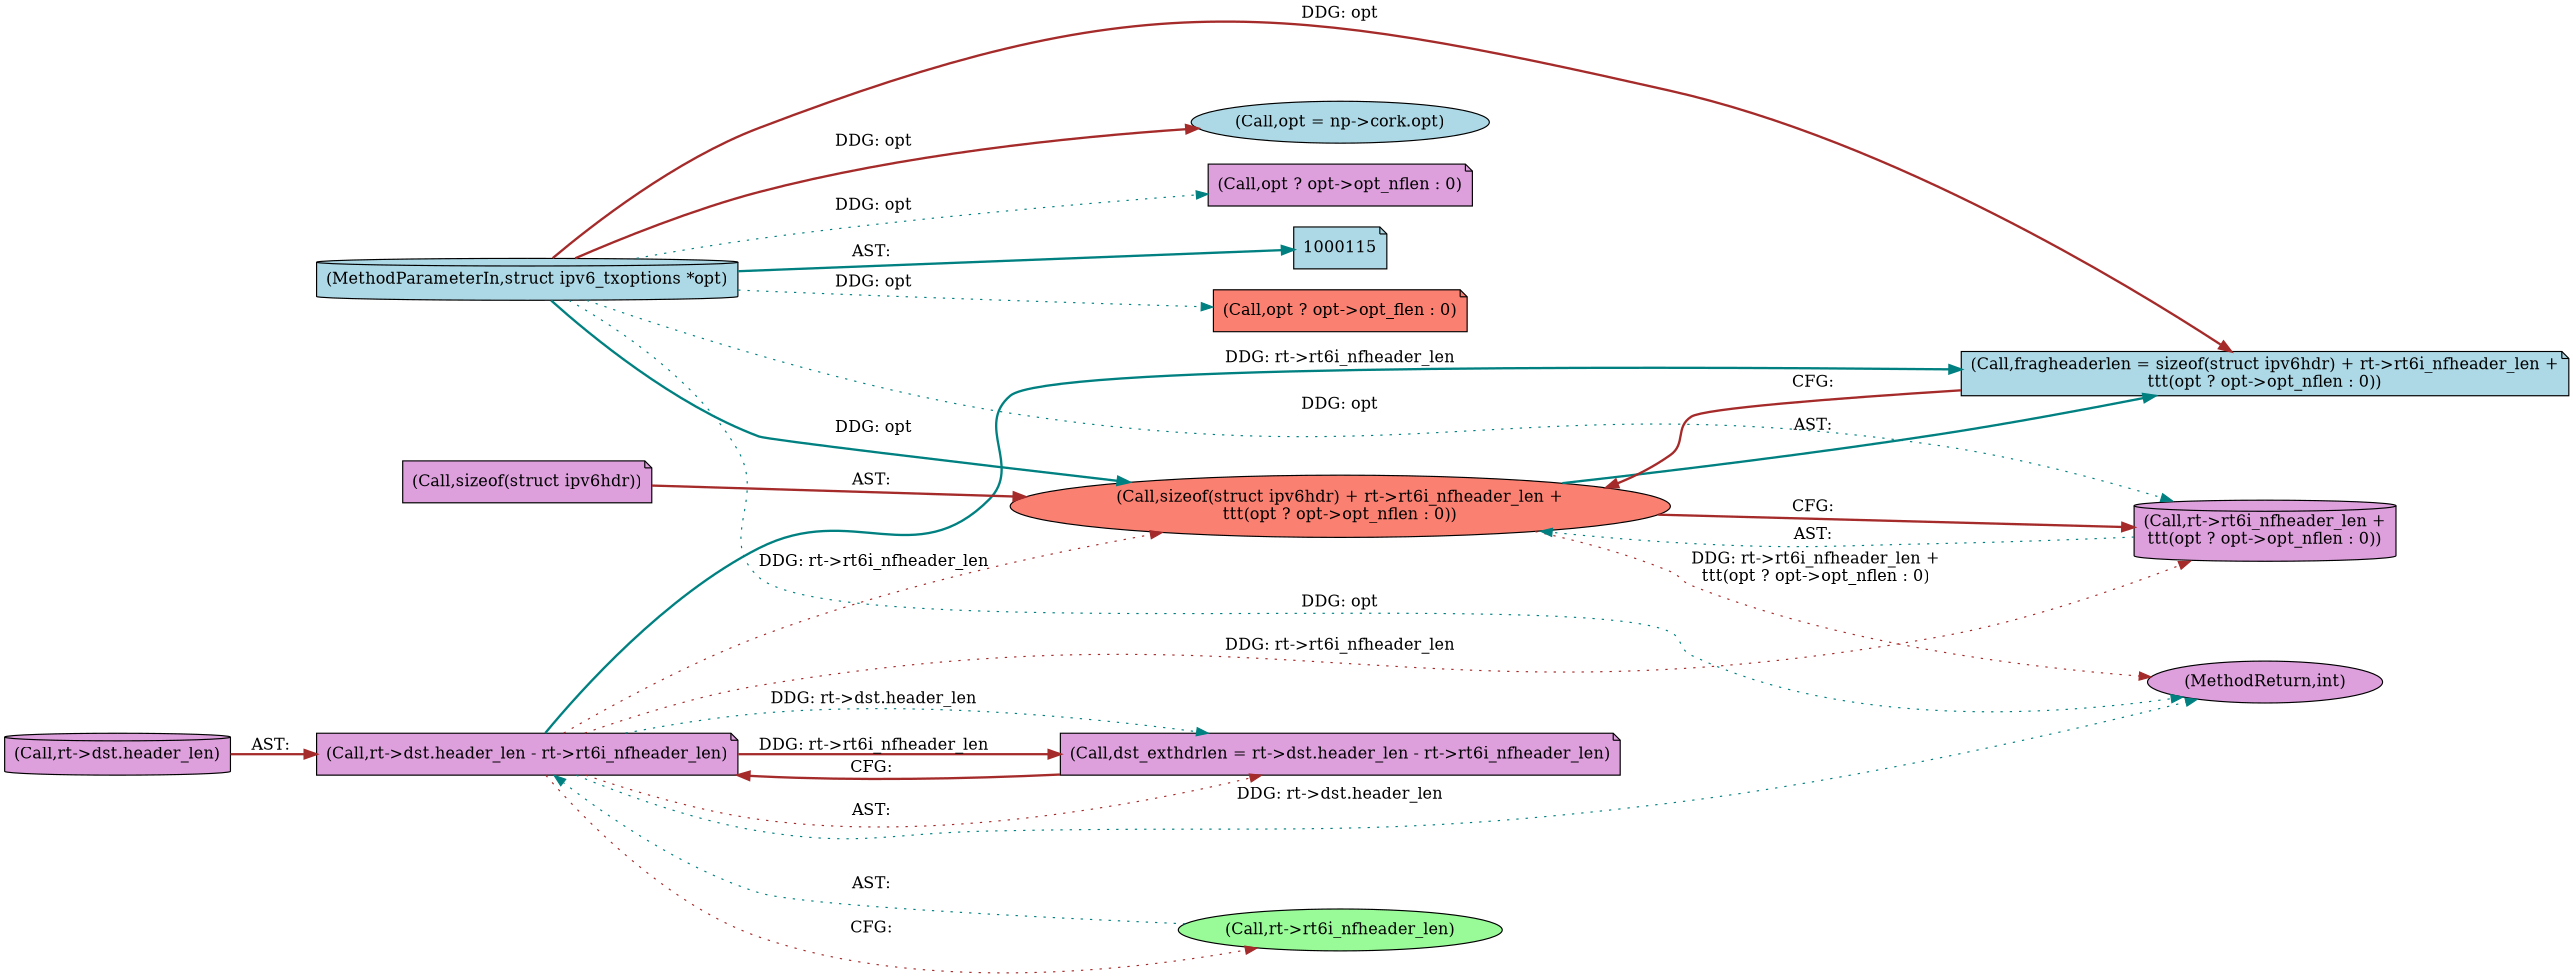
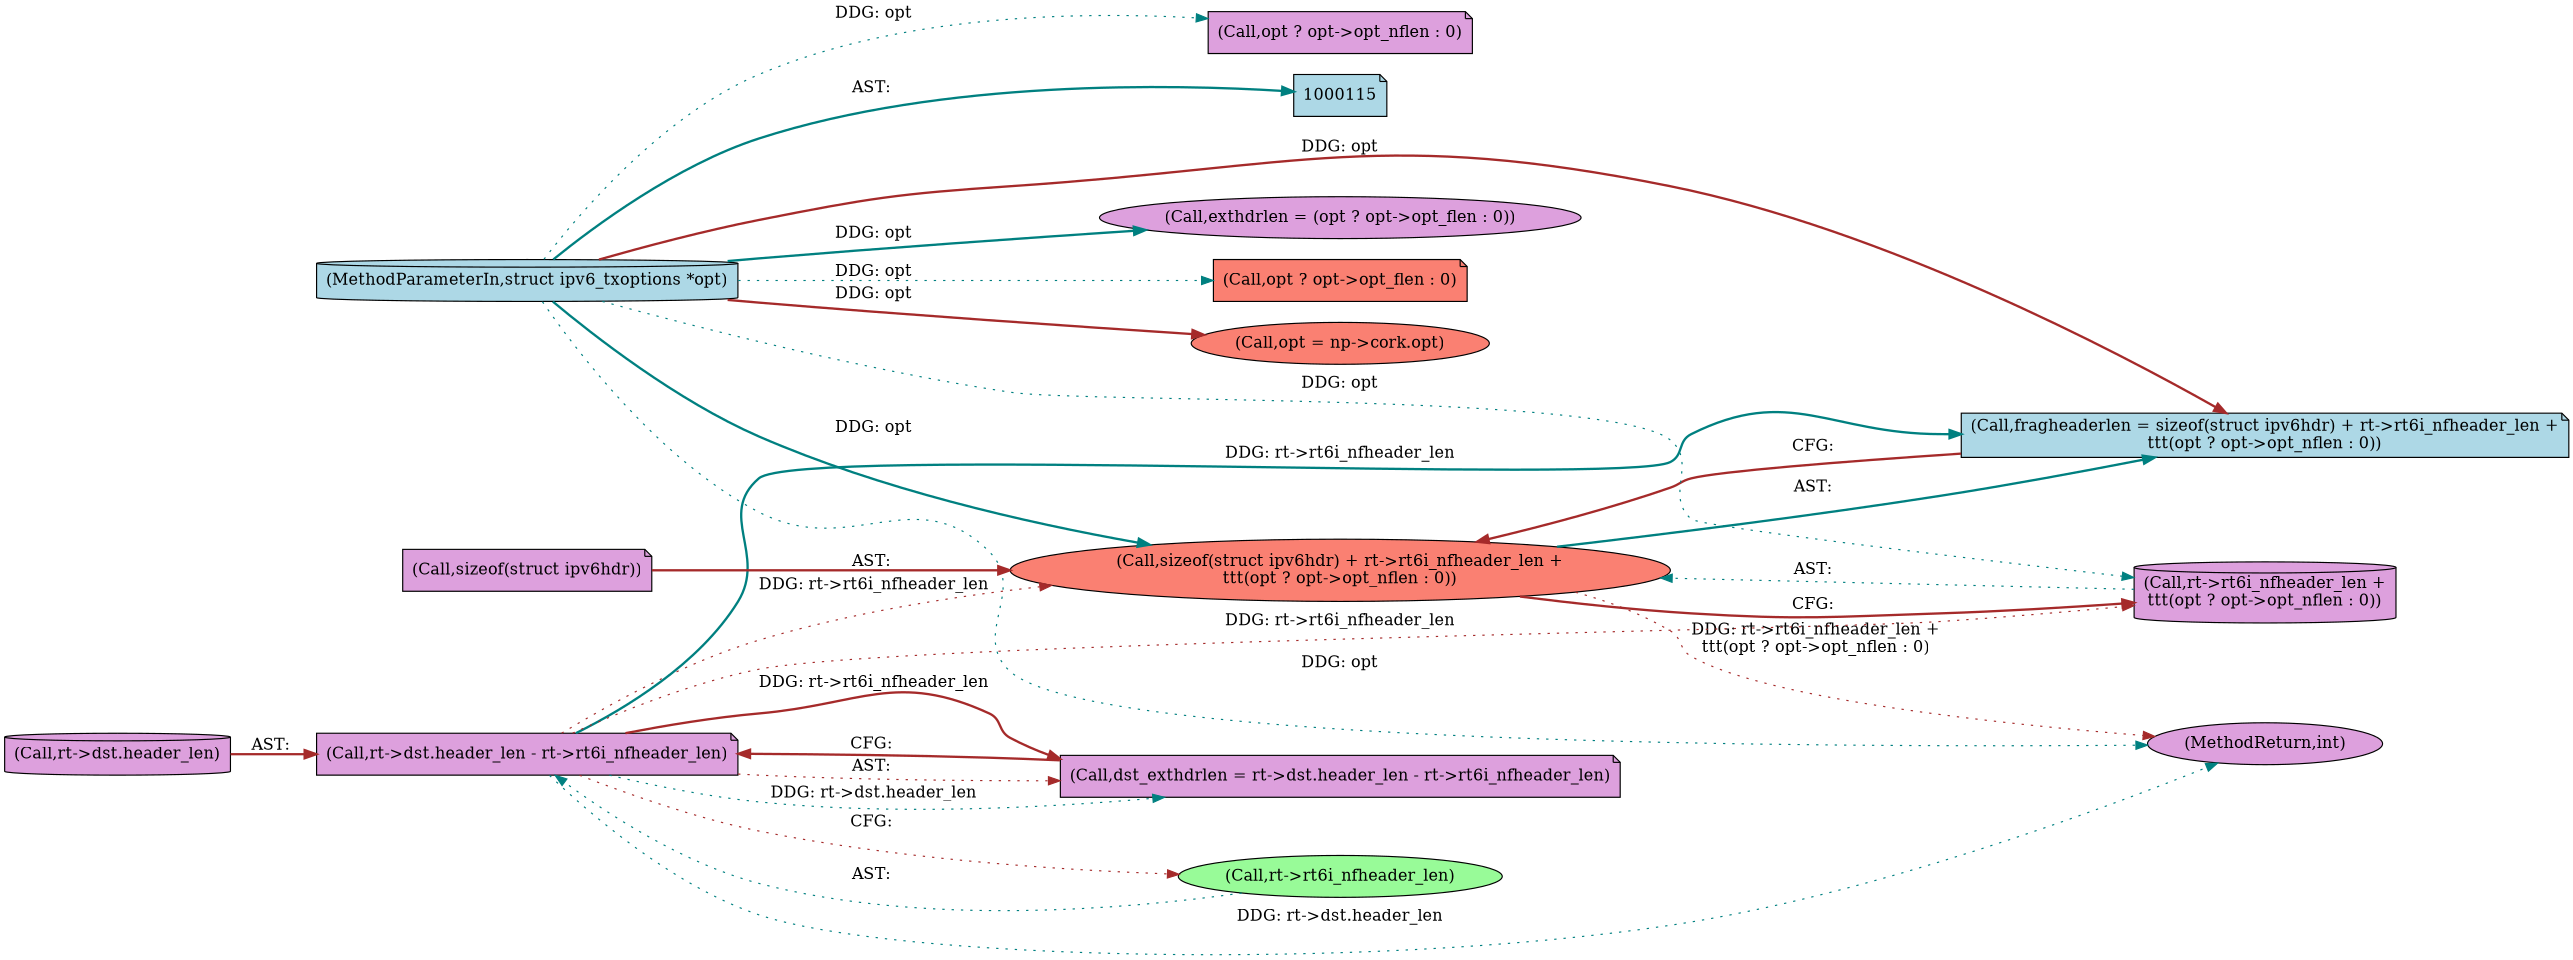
(1340, 122) -> (1340, 343)
none -> (1340, 218)
